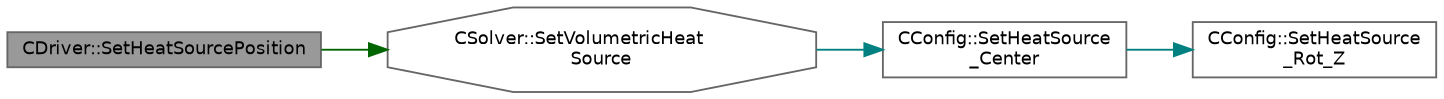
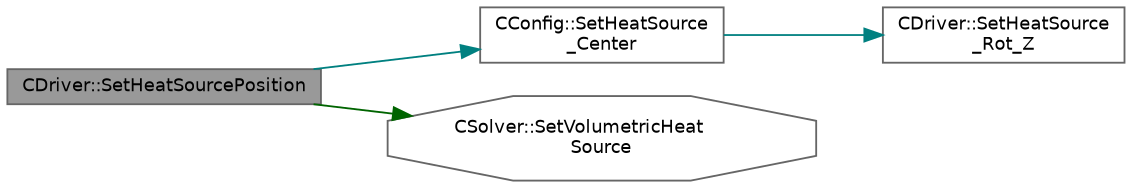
(840, 50) -> (387, 60)
(1314, 50) -> (1004, 35)
